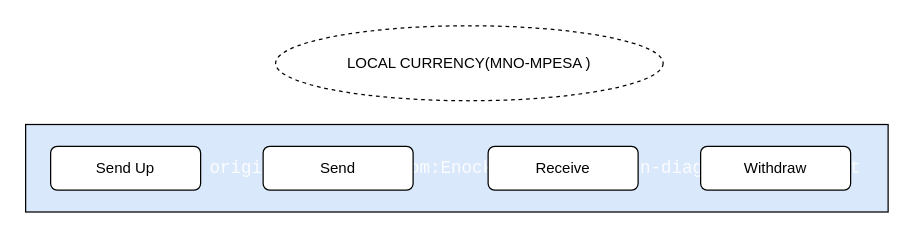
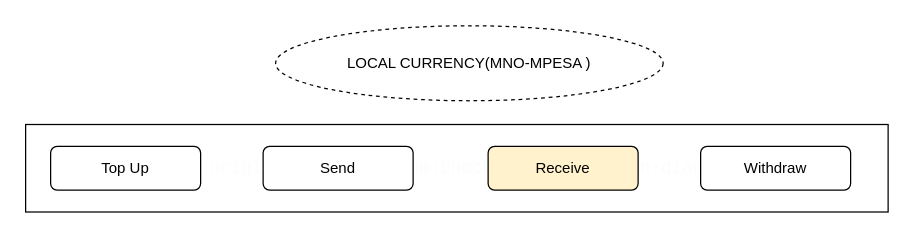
(126, 168) -> (126, 168)
(457, 168) -> (457, 168)
(563, 168) -> (563, 168)
